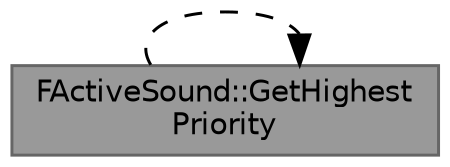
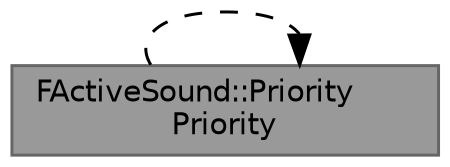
(225, 110) -> (225, 110)
